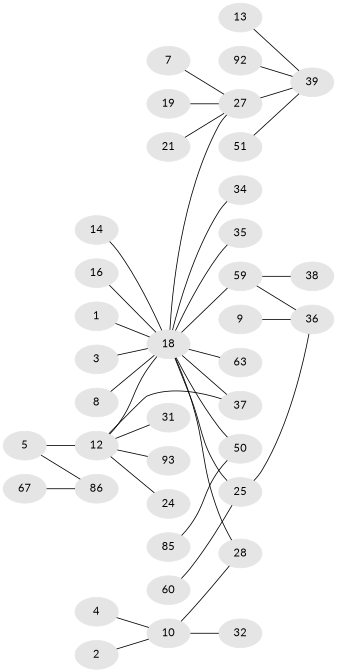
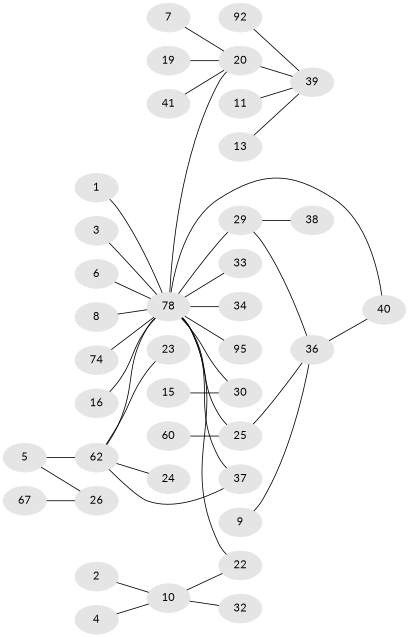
(240, 104) -> (240, 61)
(169, 147) -> (169, 104)
(240, 147) -> (240, 104)
(97, 230) -> (97, 360)
(240, 233) -> (240, 350)
none -> (97, 274)
(240, 276) -> (240, 220)
none -> (384, 310)
(169, 344) -> (169, 307)
(240, 363) -> (240, 264)
(169, 418) -> none
(97, 446) -> (97, 458)
(240, 449) -> (240, 393)
(169, 461) -> (169, 350)
(97, 489) -> (97, 501)
(169, 547) -> (169, 393)
(240, 553) -> (240, 565)
